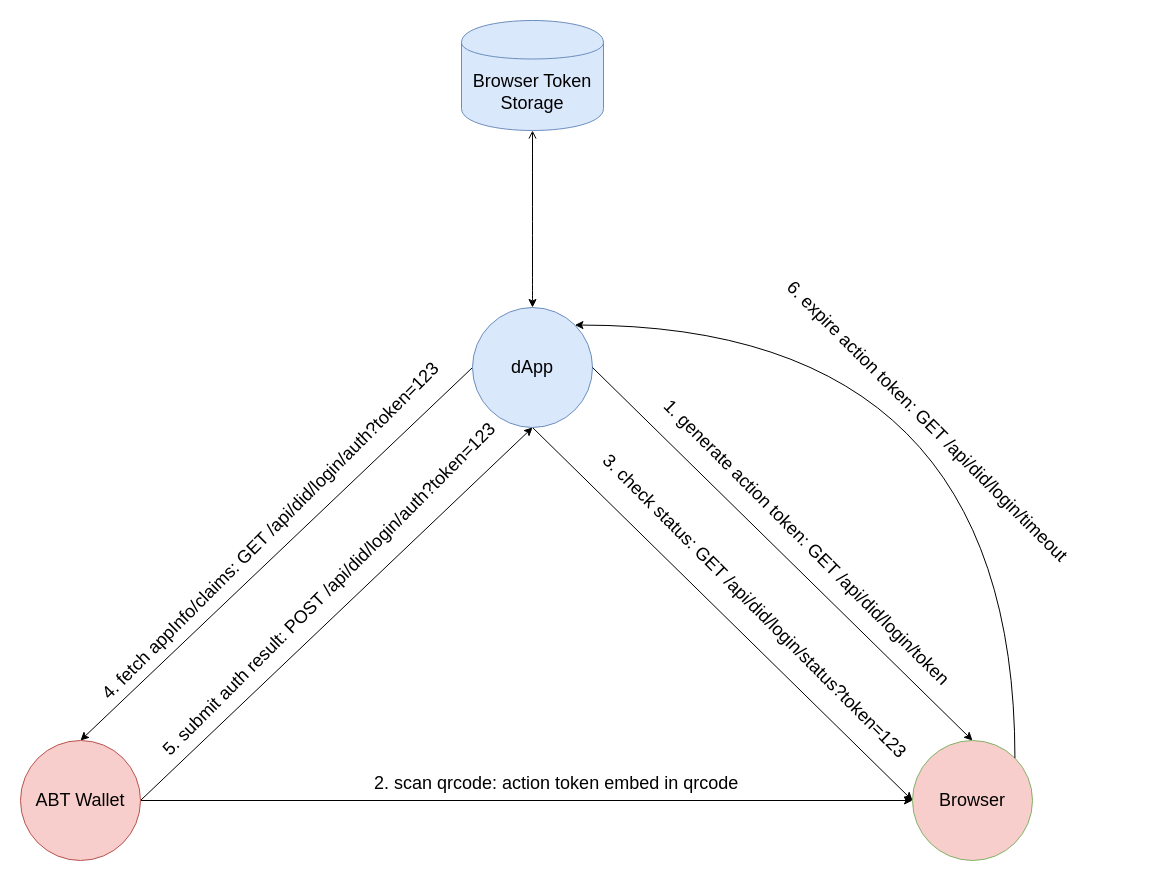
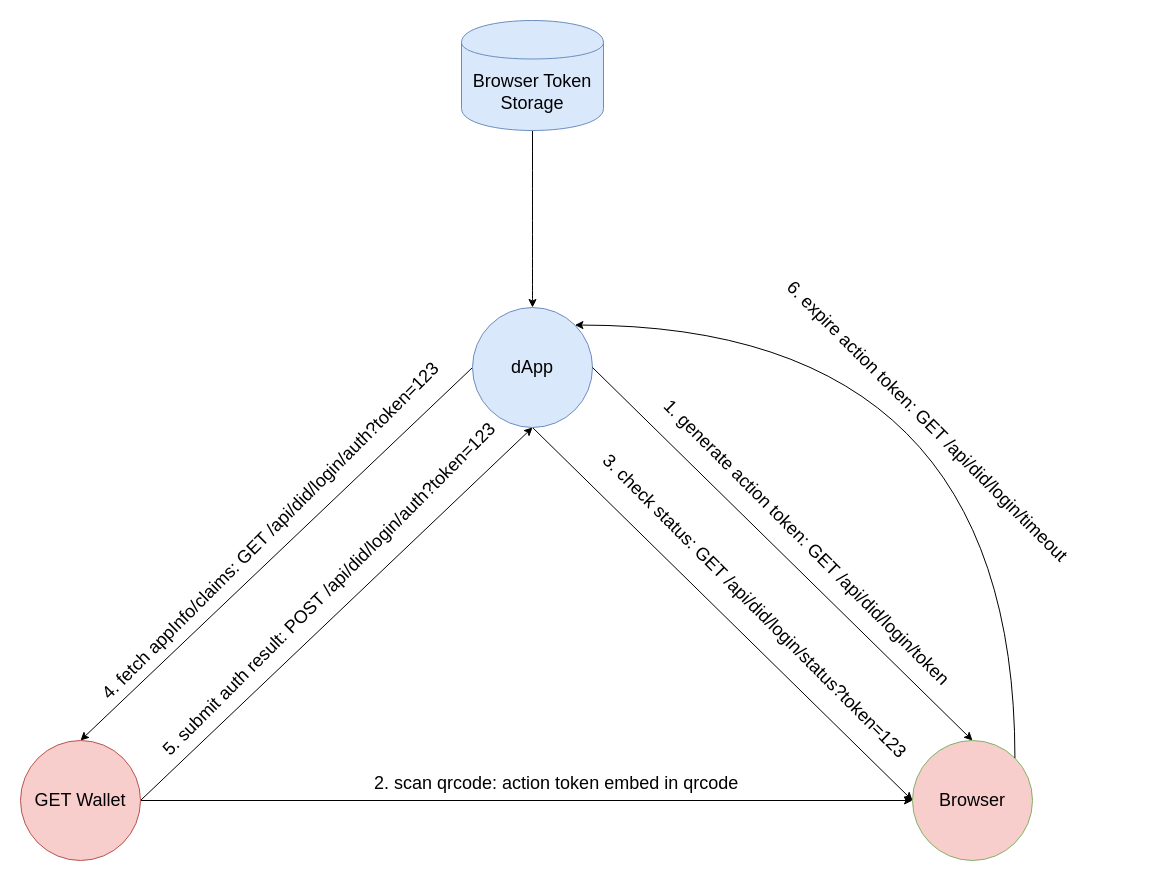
(533, 136) -> (533, 135)
(81, 801) -> (81, 801)
